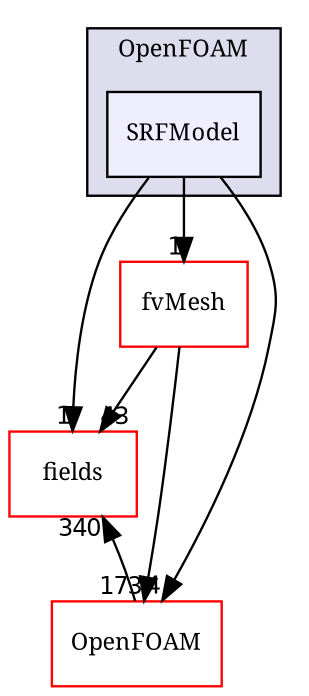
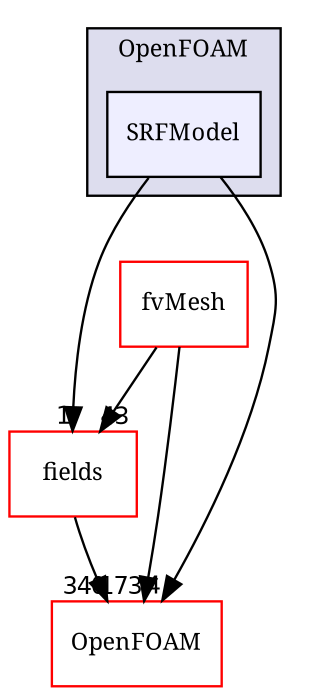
(184, 211) -> none
(125, 570) -> (85, 549)
